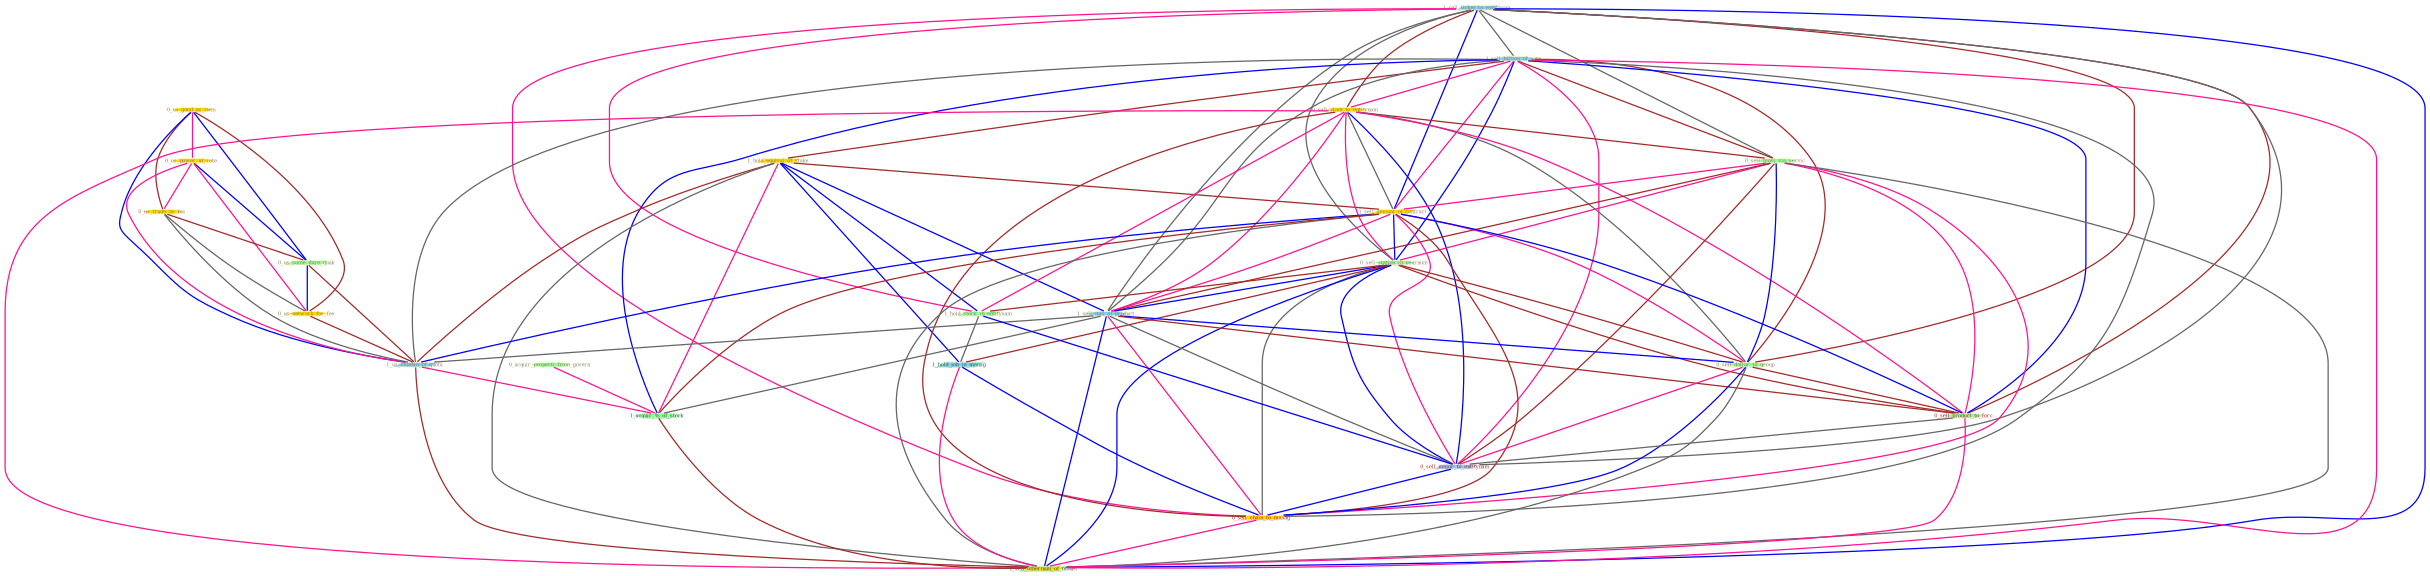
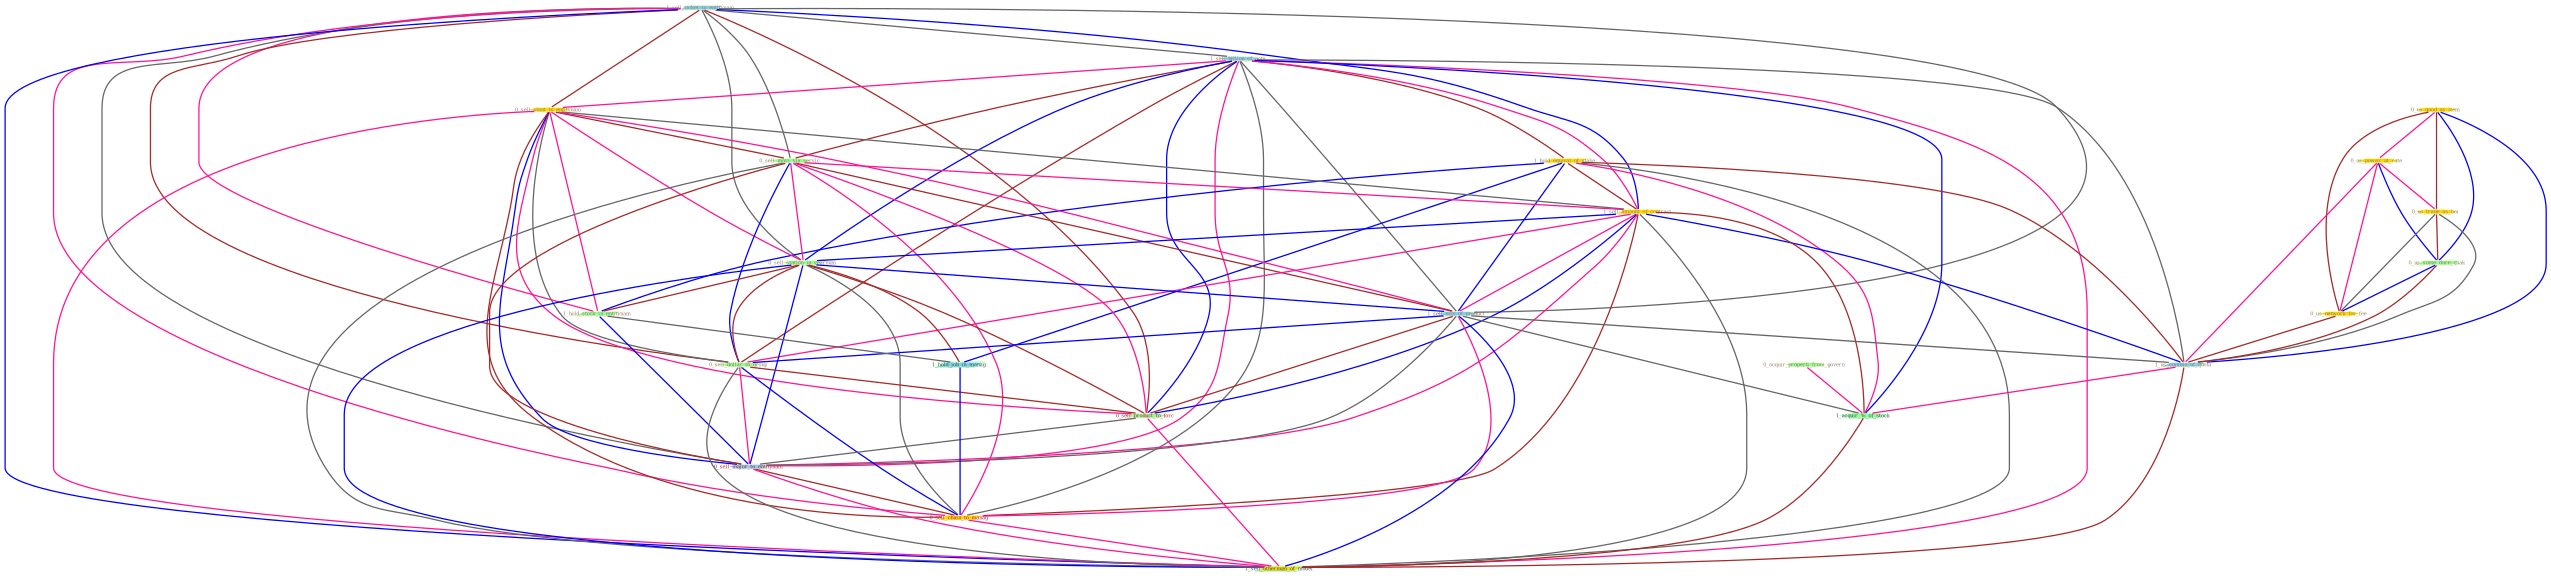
(1456, 467) -> (750, 467)
(943, 492) -> (1006, 535)
(1359, 492) -> (855, 492)
